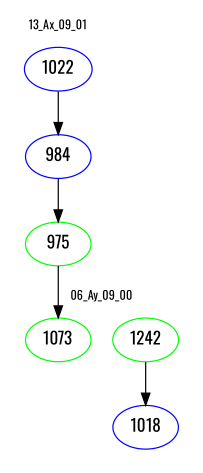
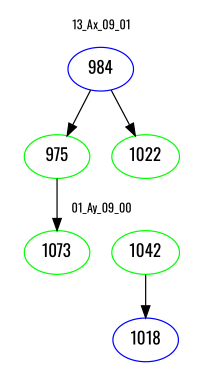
(58, 69) -> (146, 157)
(58, 107) -> (120, 107)
(102, 297) -> (102, 209)
(146, 340) -> (146, 252)
